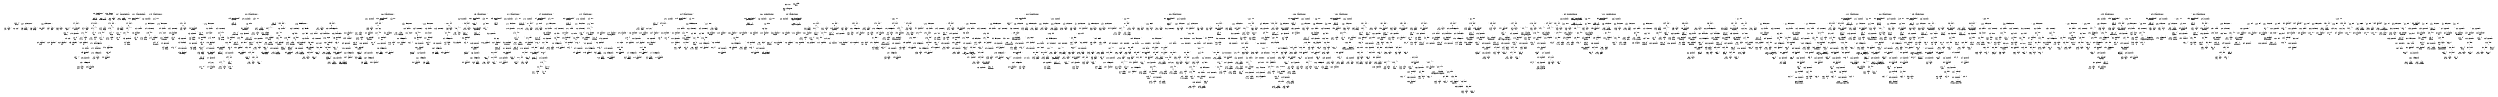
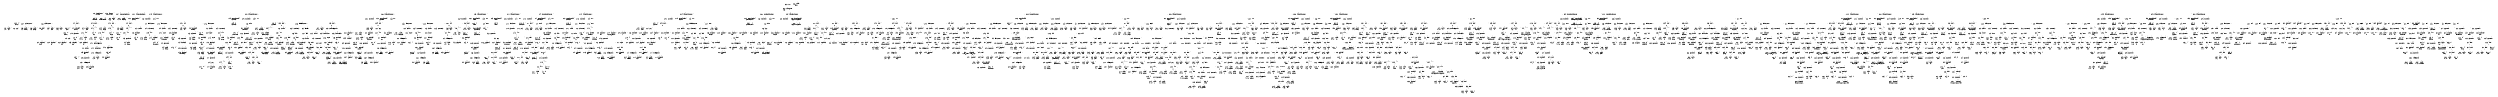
(1874, 28) -> (1874, 28)
(1936, 34) -> (1936, 34)
